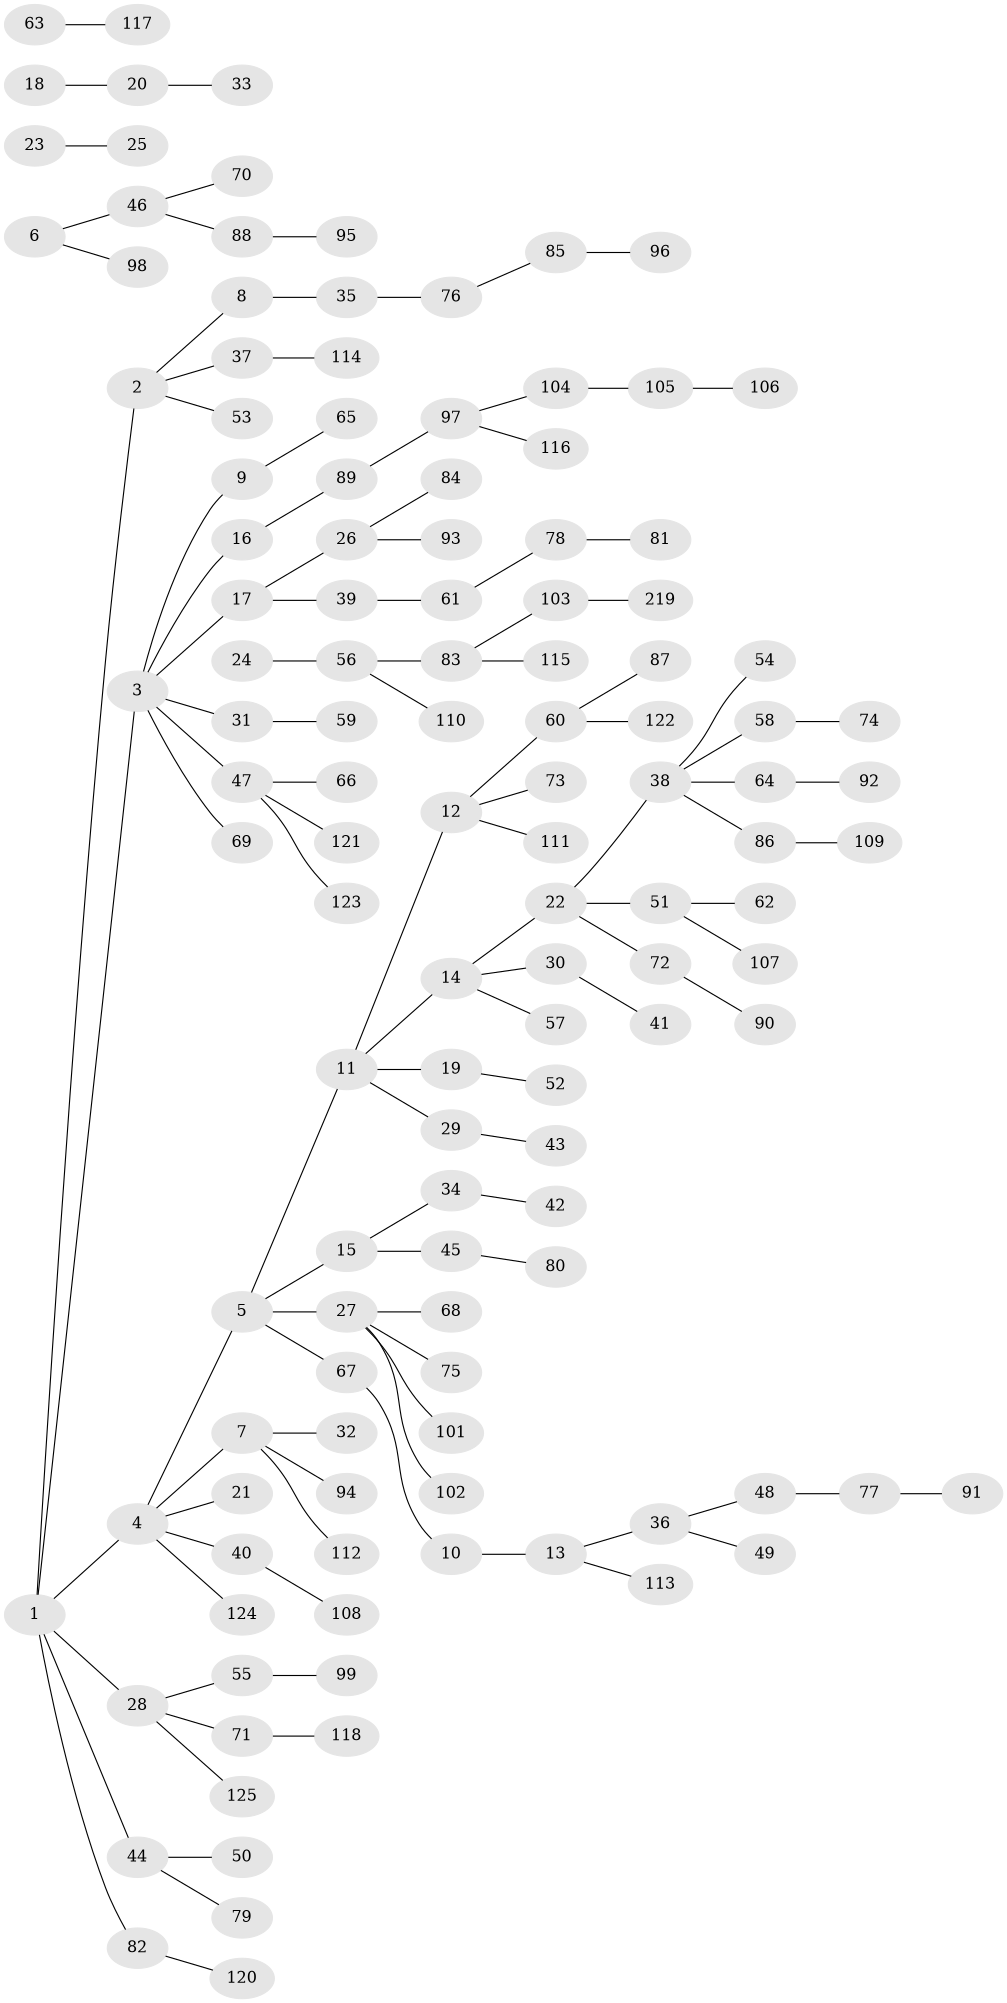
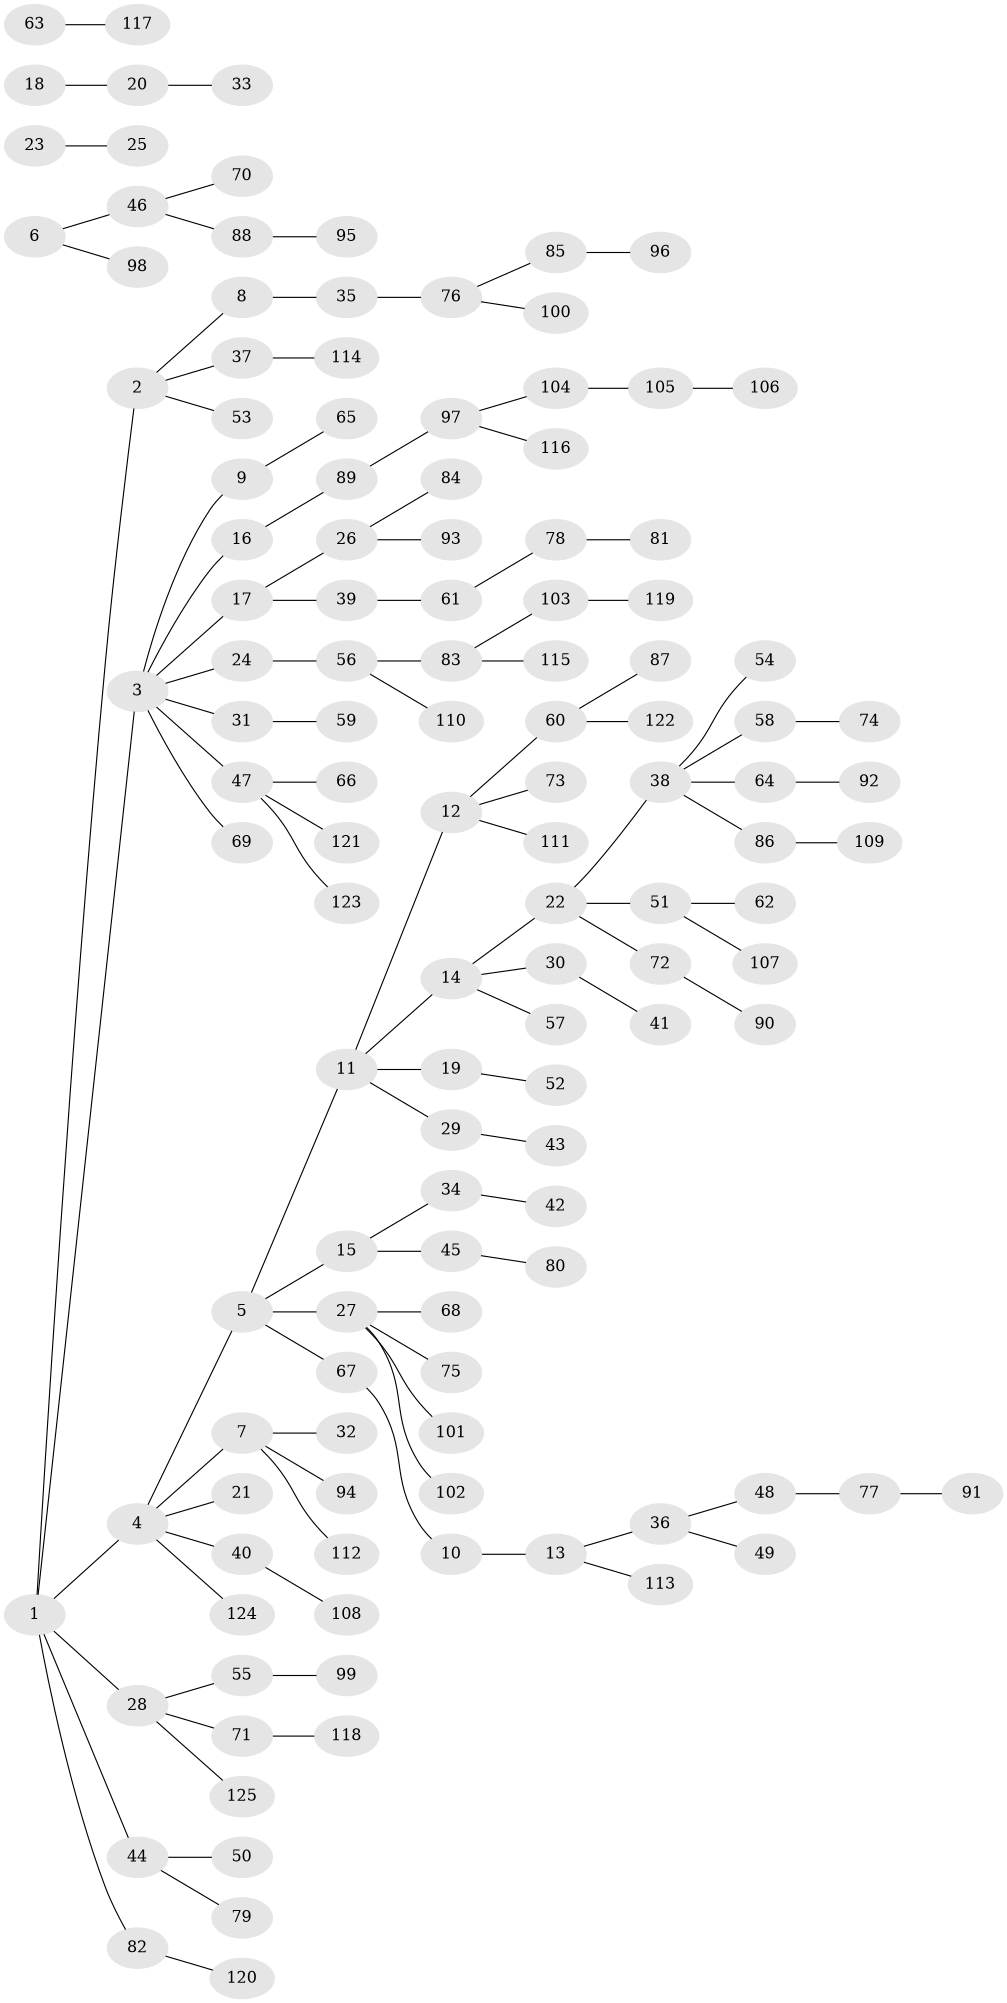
none -> (556, 313)
(661, 600) -> (661, 600)
none -> (190, 676)
